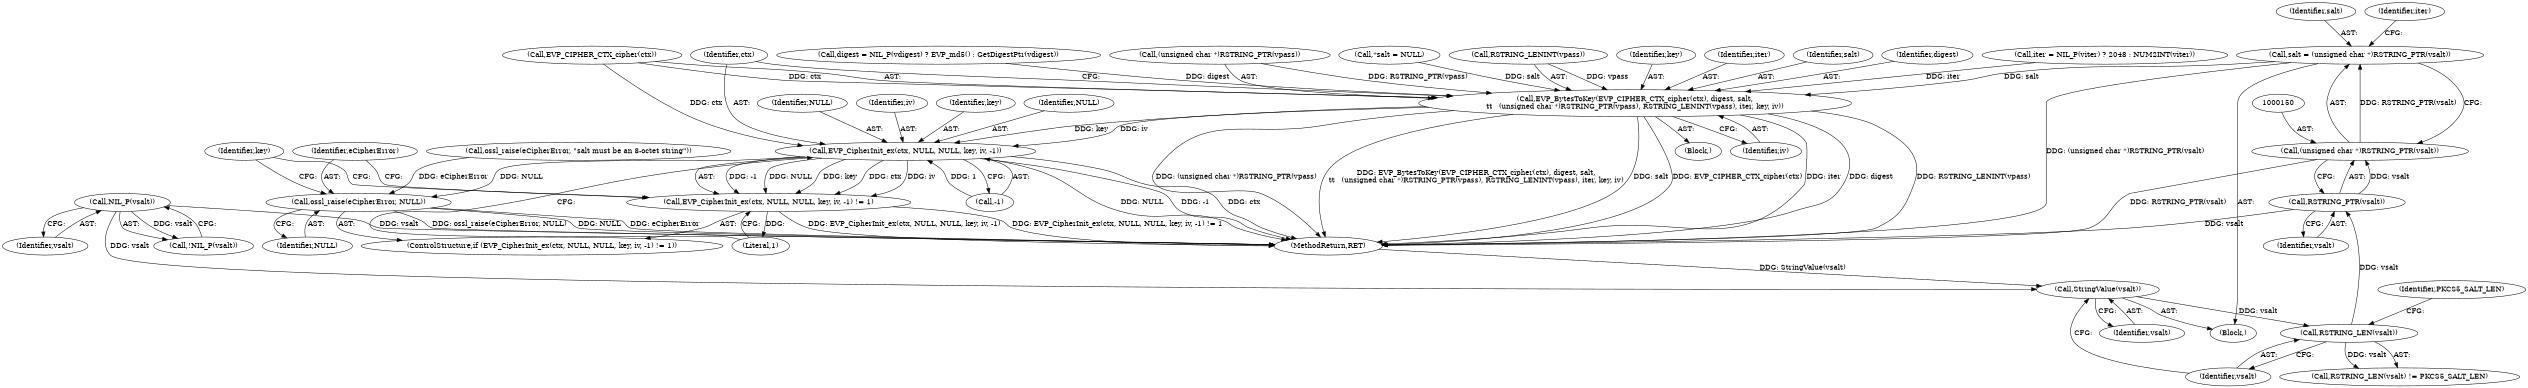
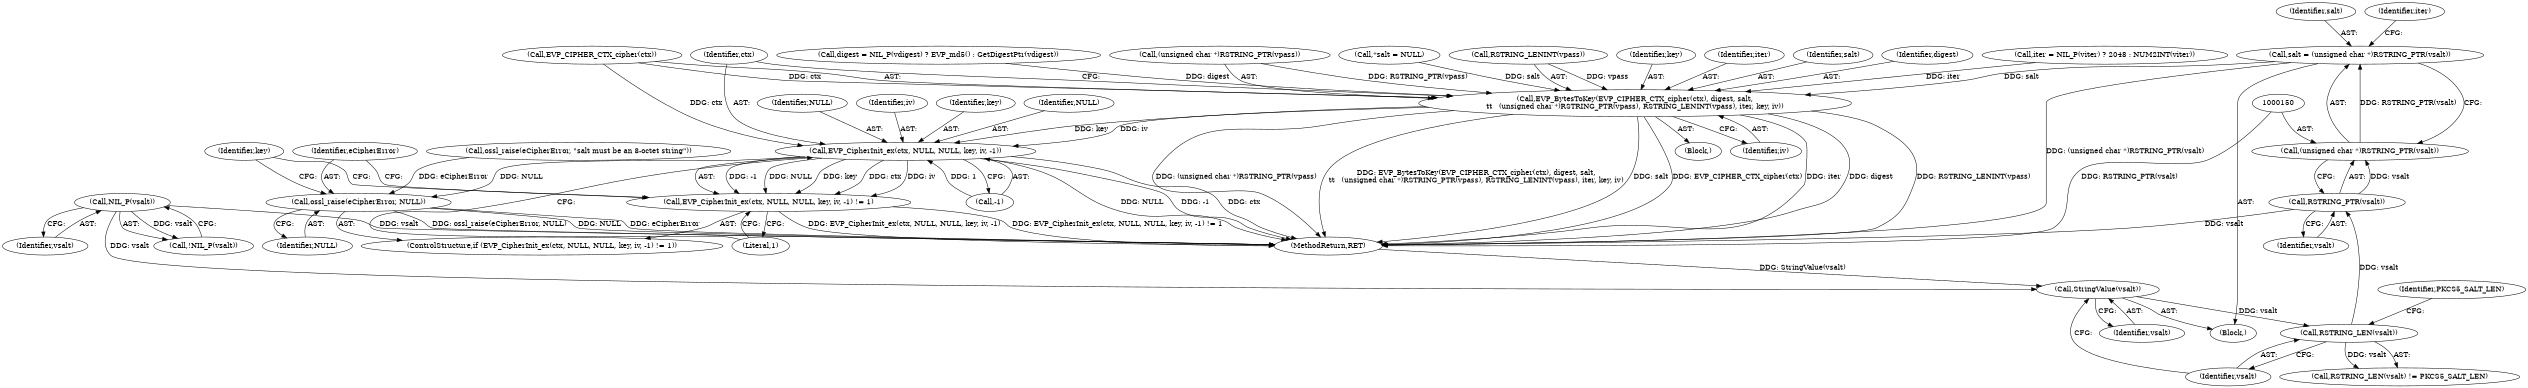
(776, 224) -> (776, 224)
(2096, 225) -> (1859, 242)
